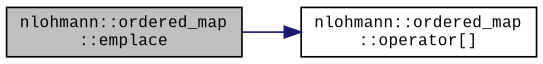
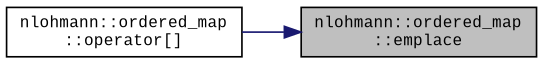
(263, 32) -> (263, 32)
